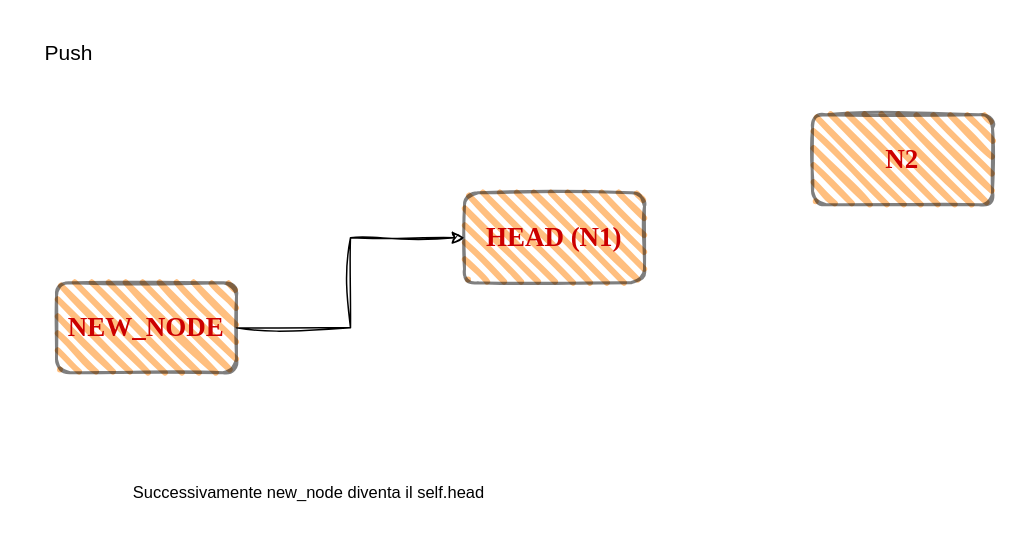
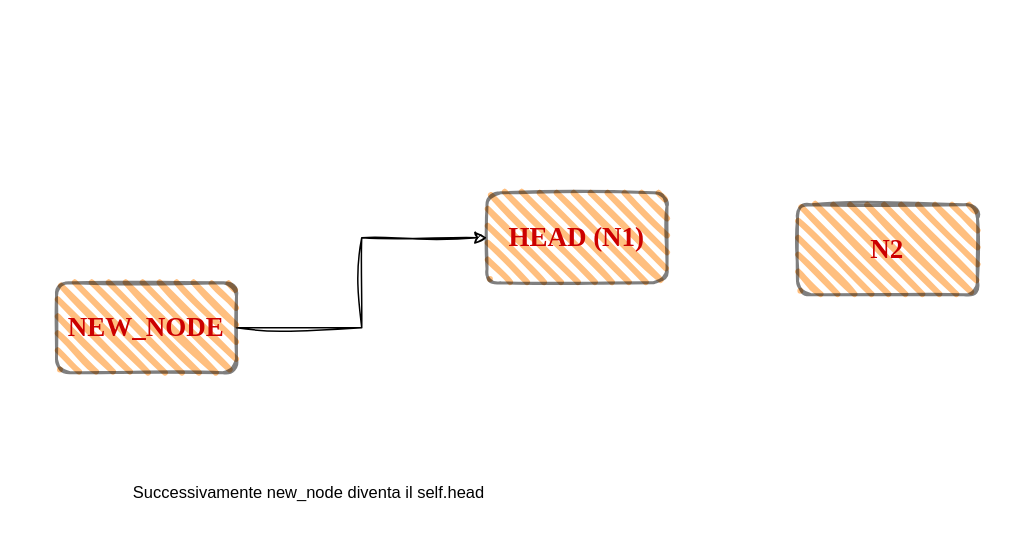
(68, 53) -> none
(902, 160) -> (887, 250)
(554, 238) -> (577, 238)
